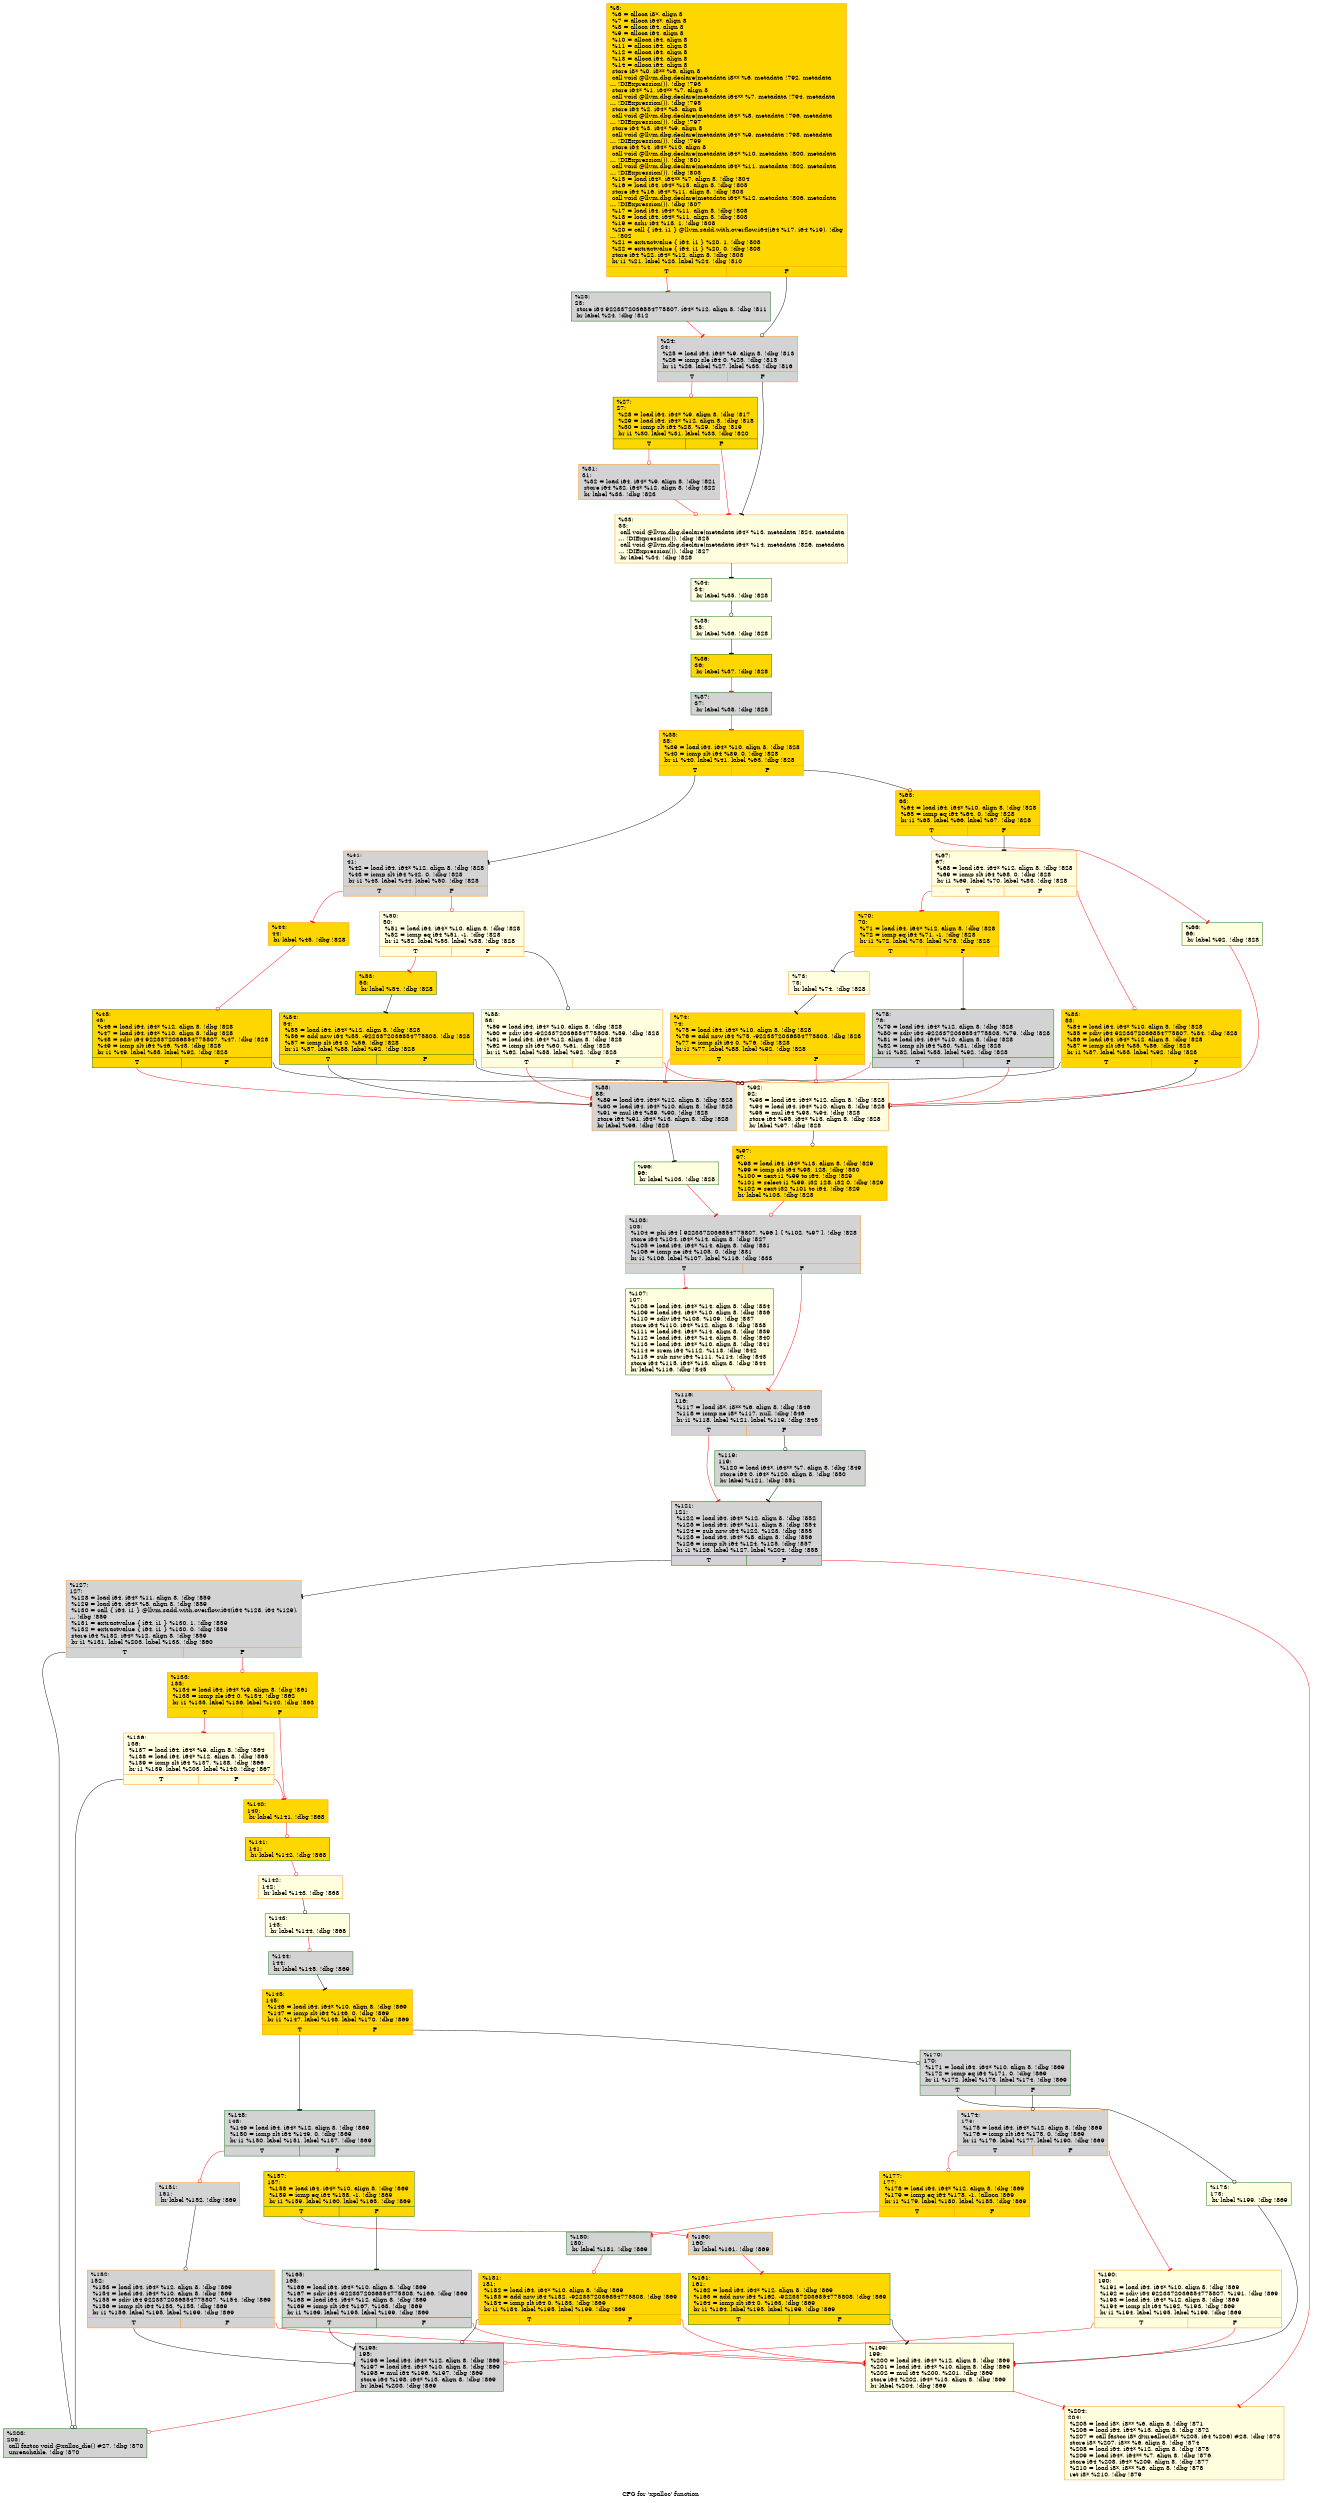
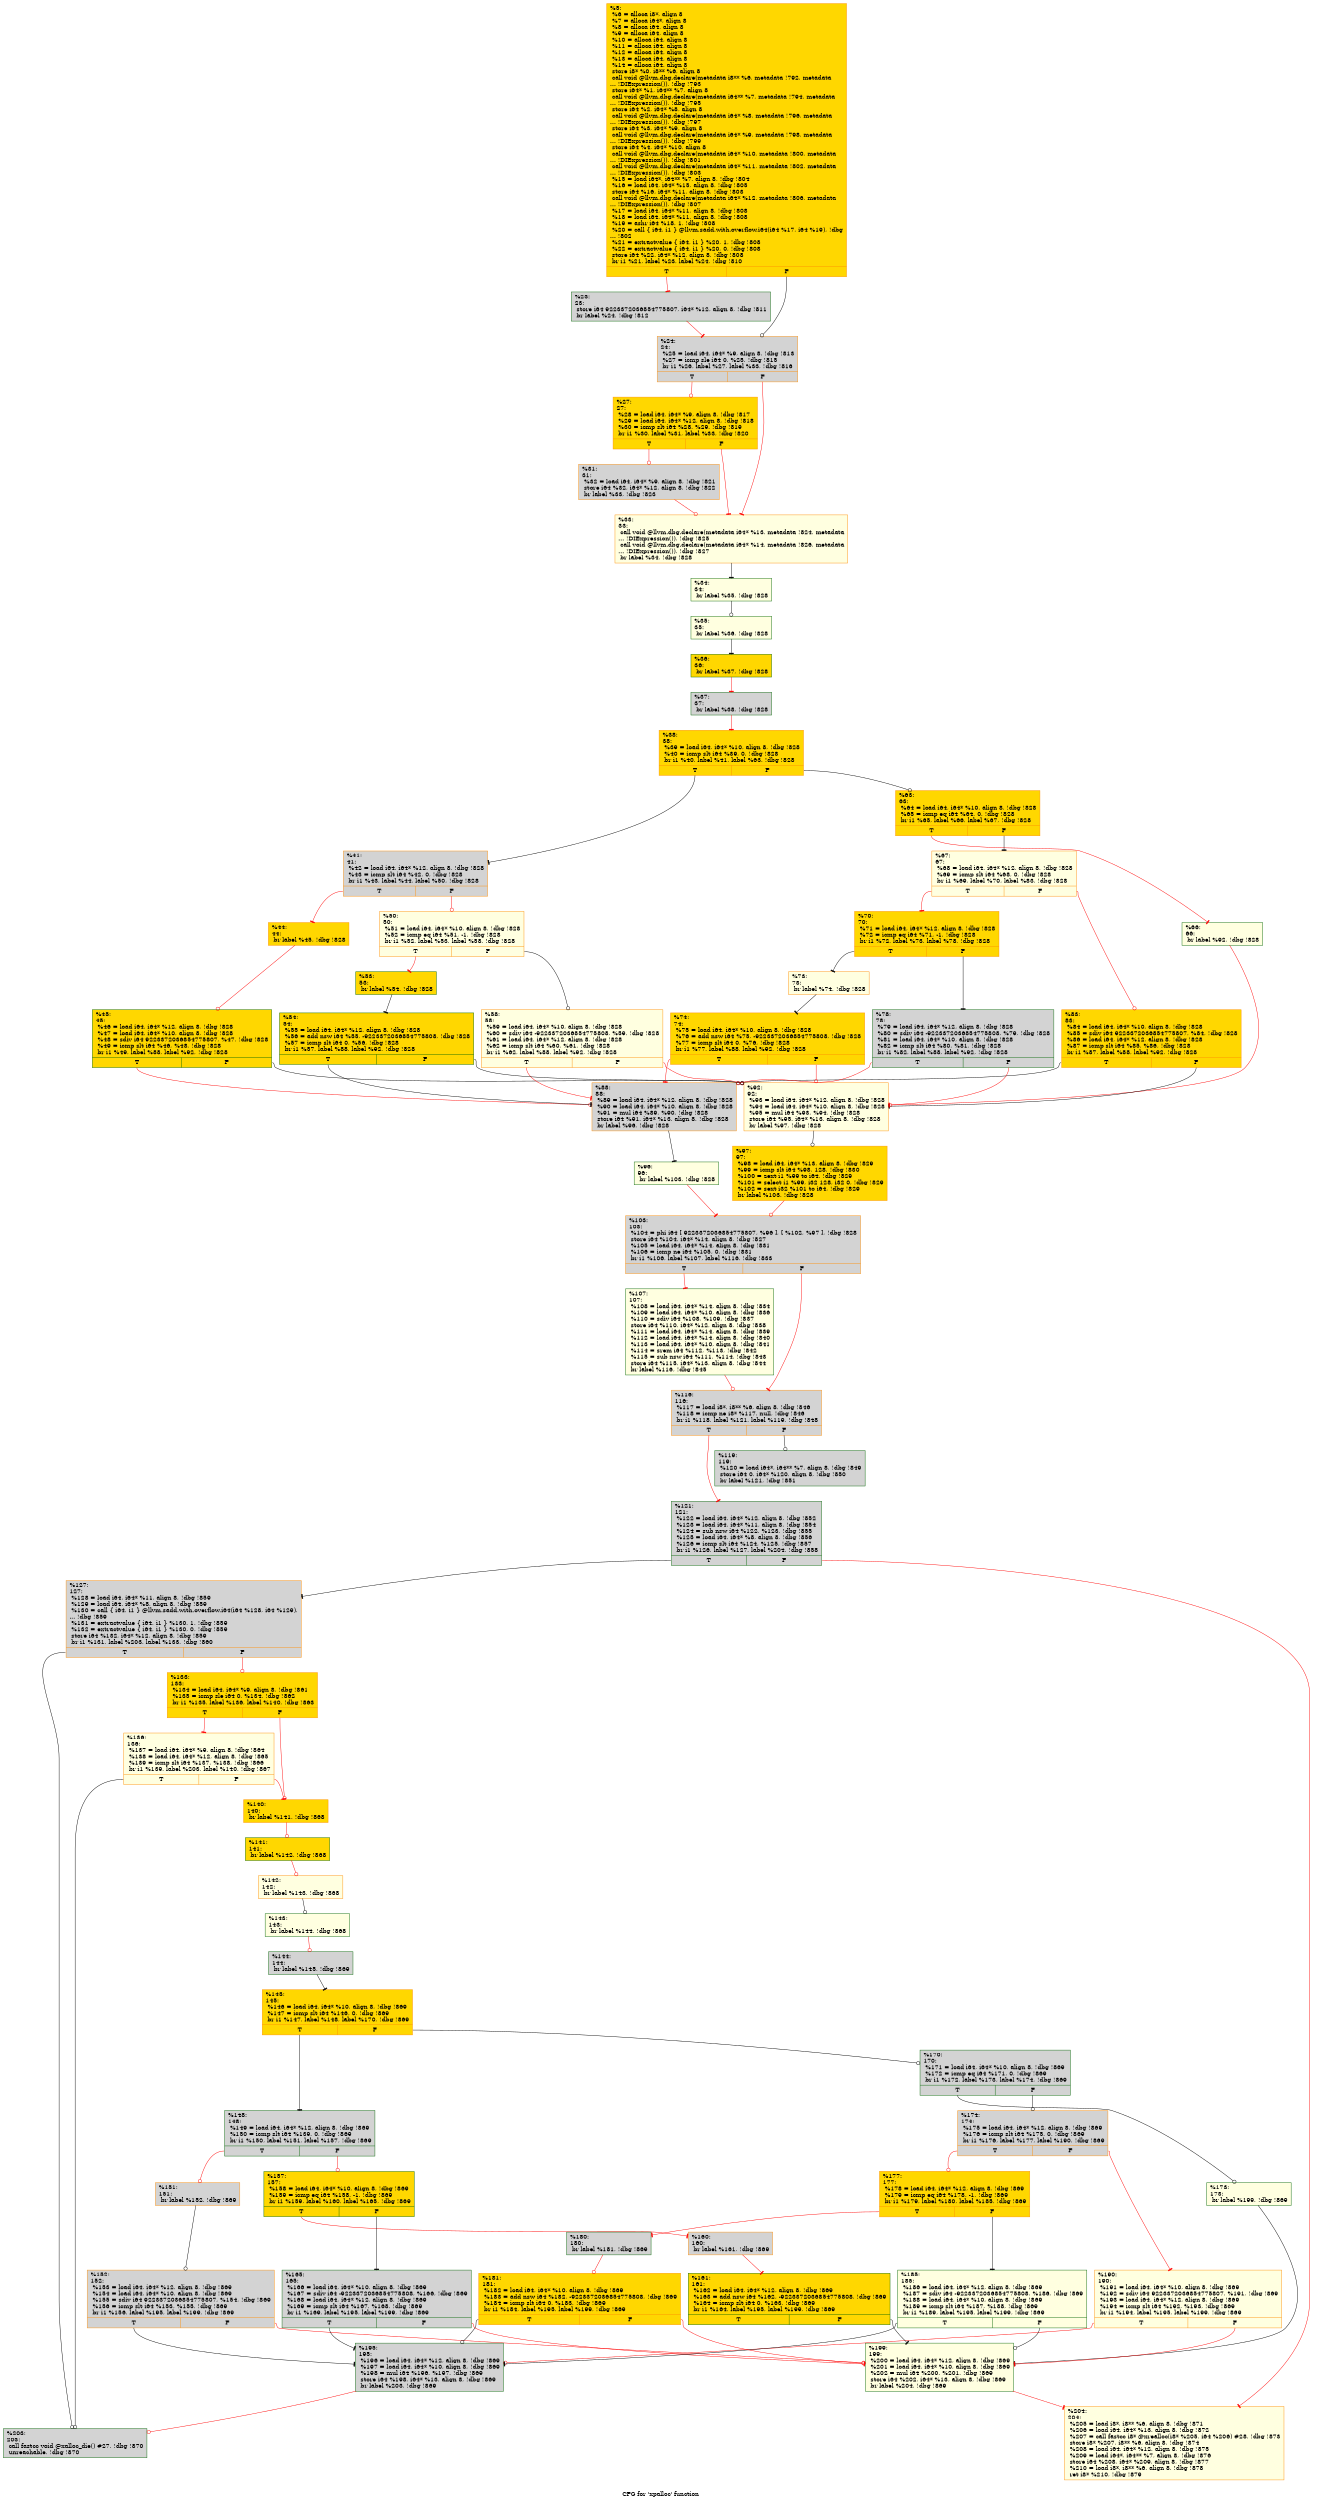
(719, 360) -> (719, 360)
(685, 423) -> (685, 423)
(761, 449) -> (761, 449)
(774, 1493) -> none
(290, 2134) -> (290, 2134)
(949, 2195) -> (946, 2195)
none -> (992, 2299)
(552, 2346) -> (552, 2346)
